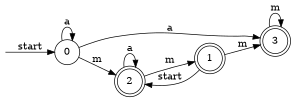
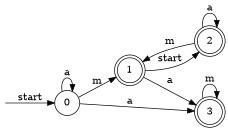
(243, 44) -> (170, 80)
(94, 65) -> (94, 89)
